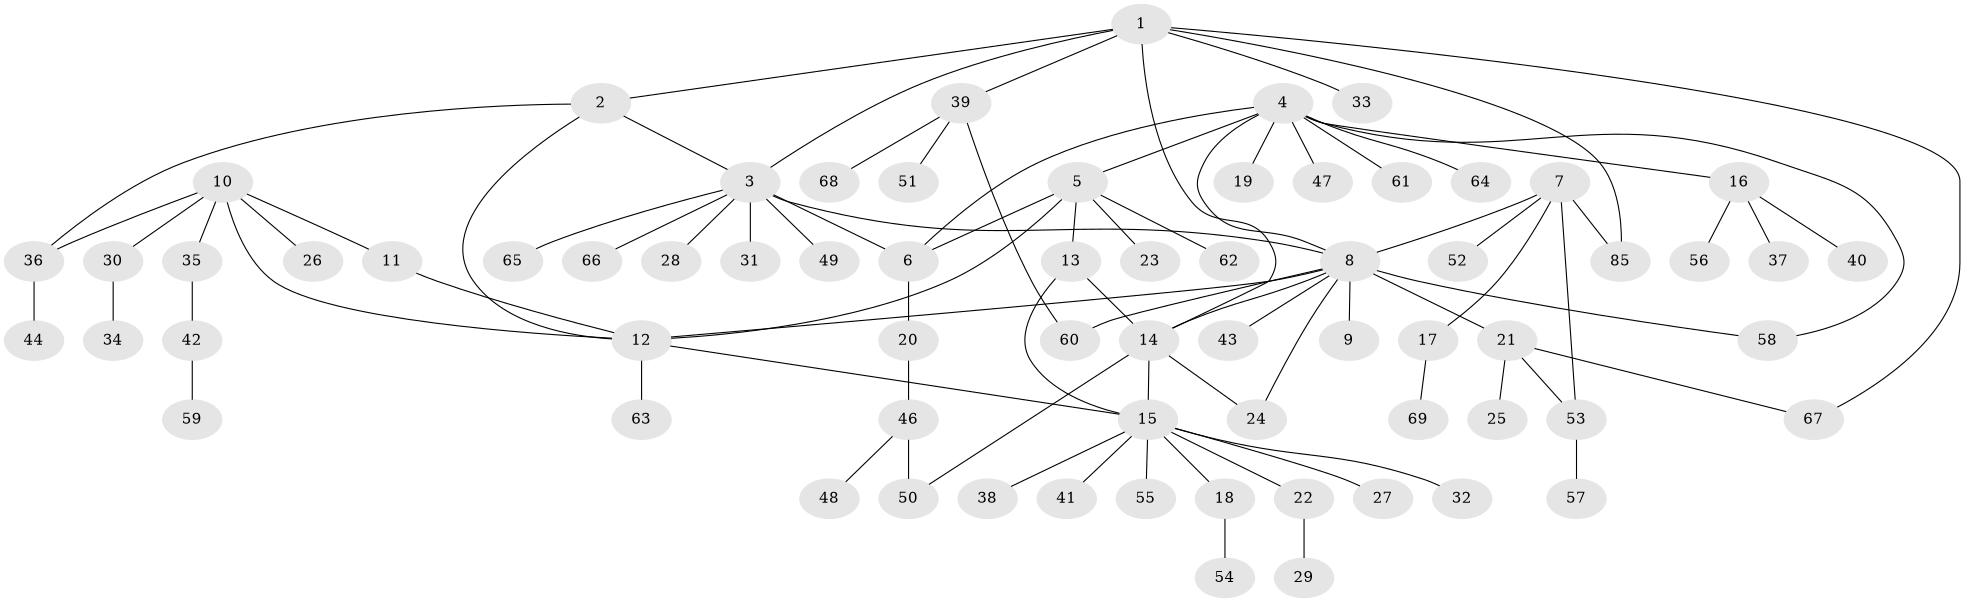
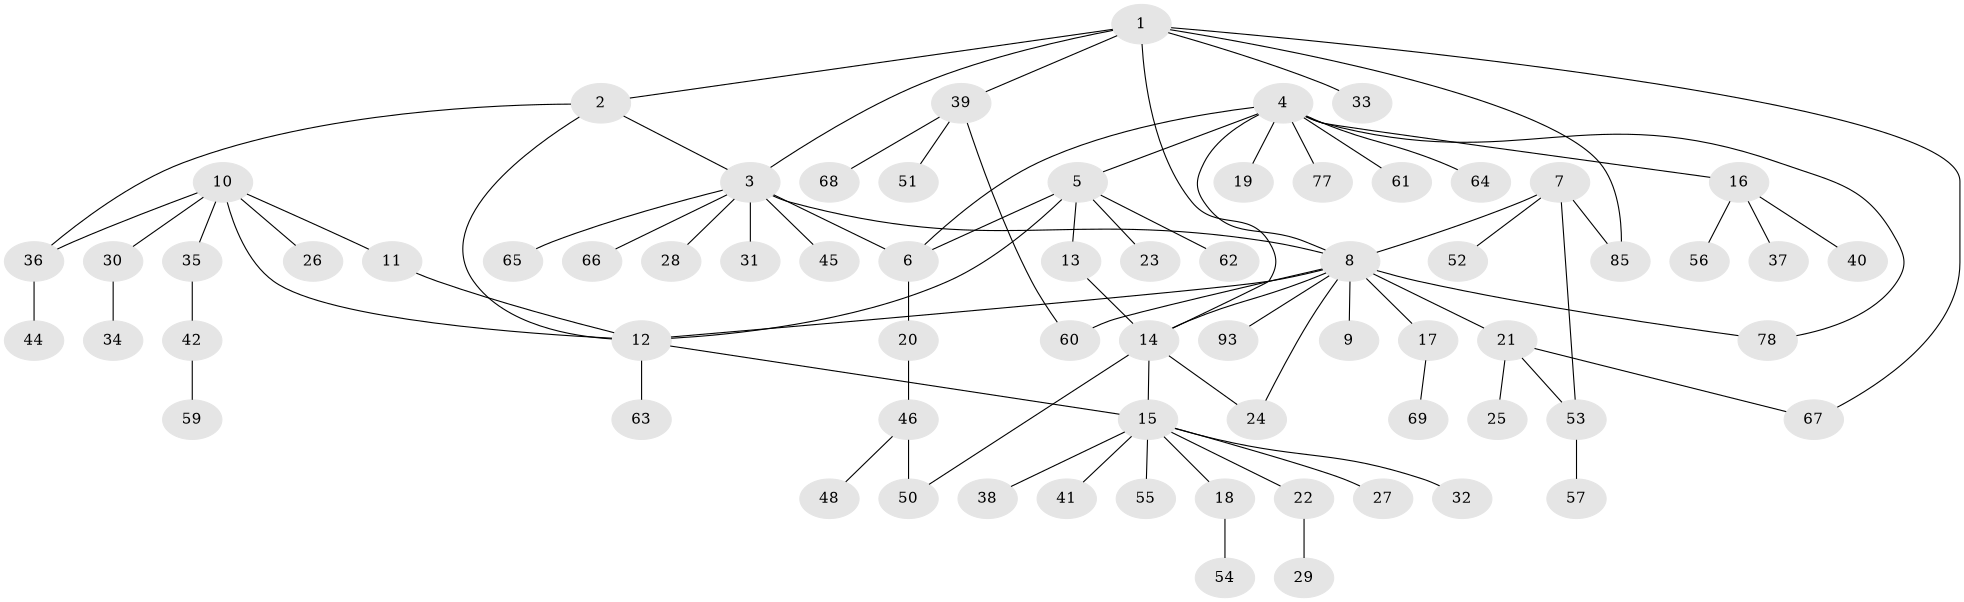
(1323, 182) -> (1323, 182)
(829, 261) -> (829, 261)
(1507, 270) -> (1389, 301)
(1228, 341) -> (1228, 341)
(1768, 341) -> (1768, 341)
(1035, 366) -> none
